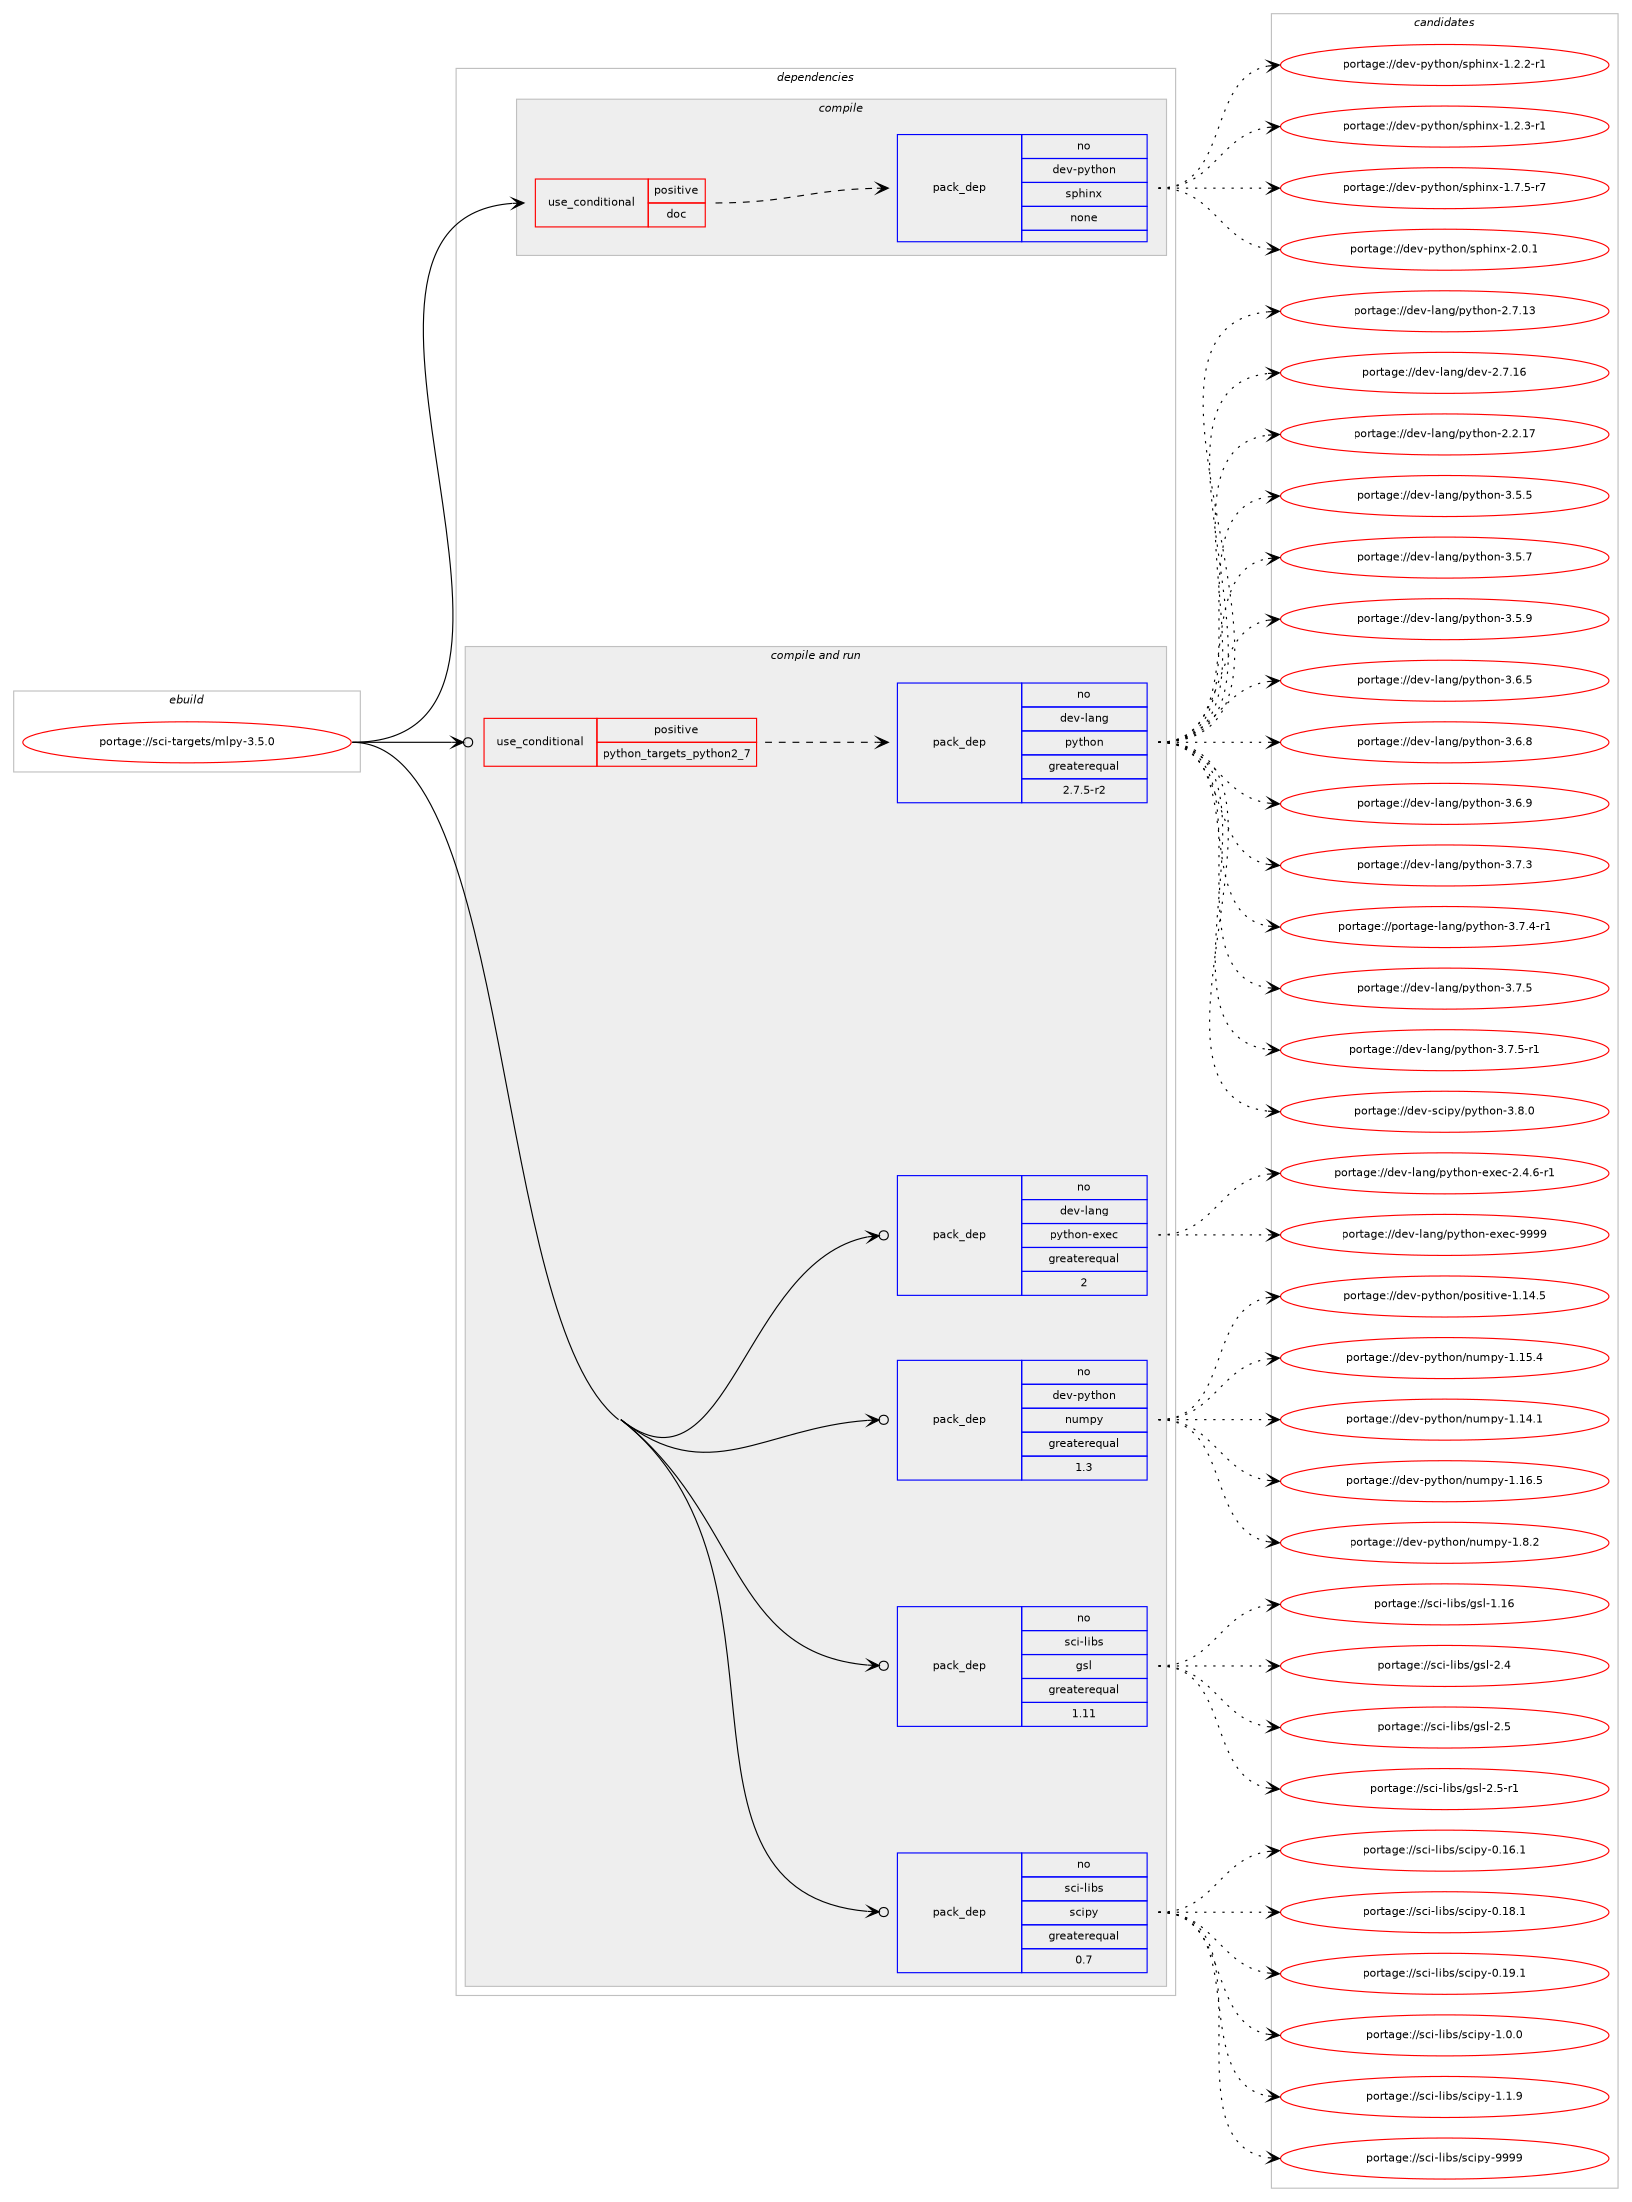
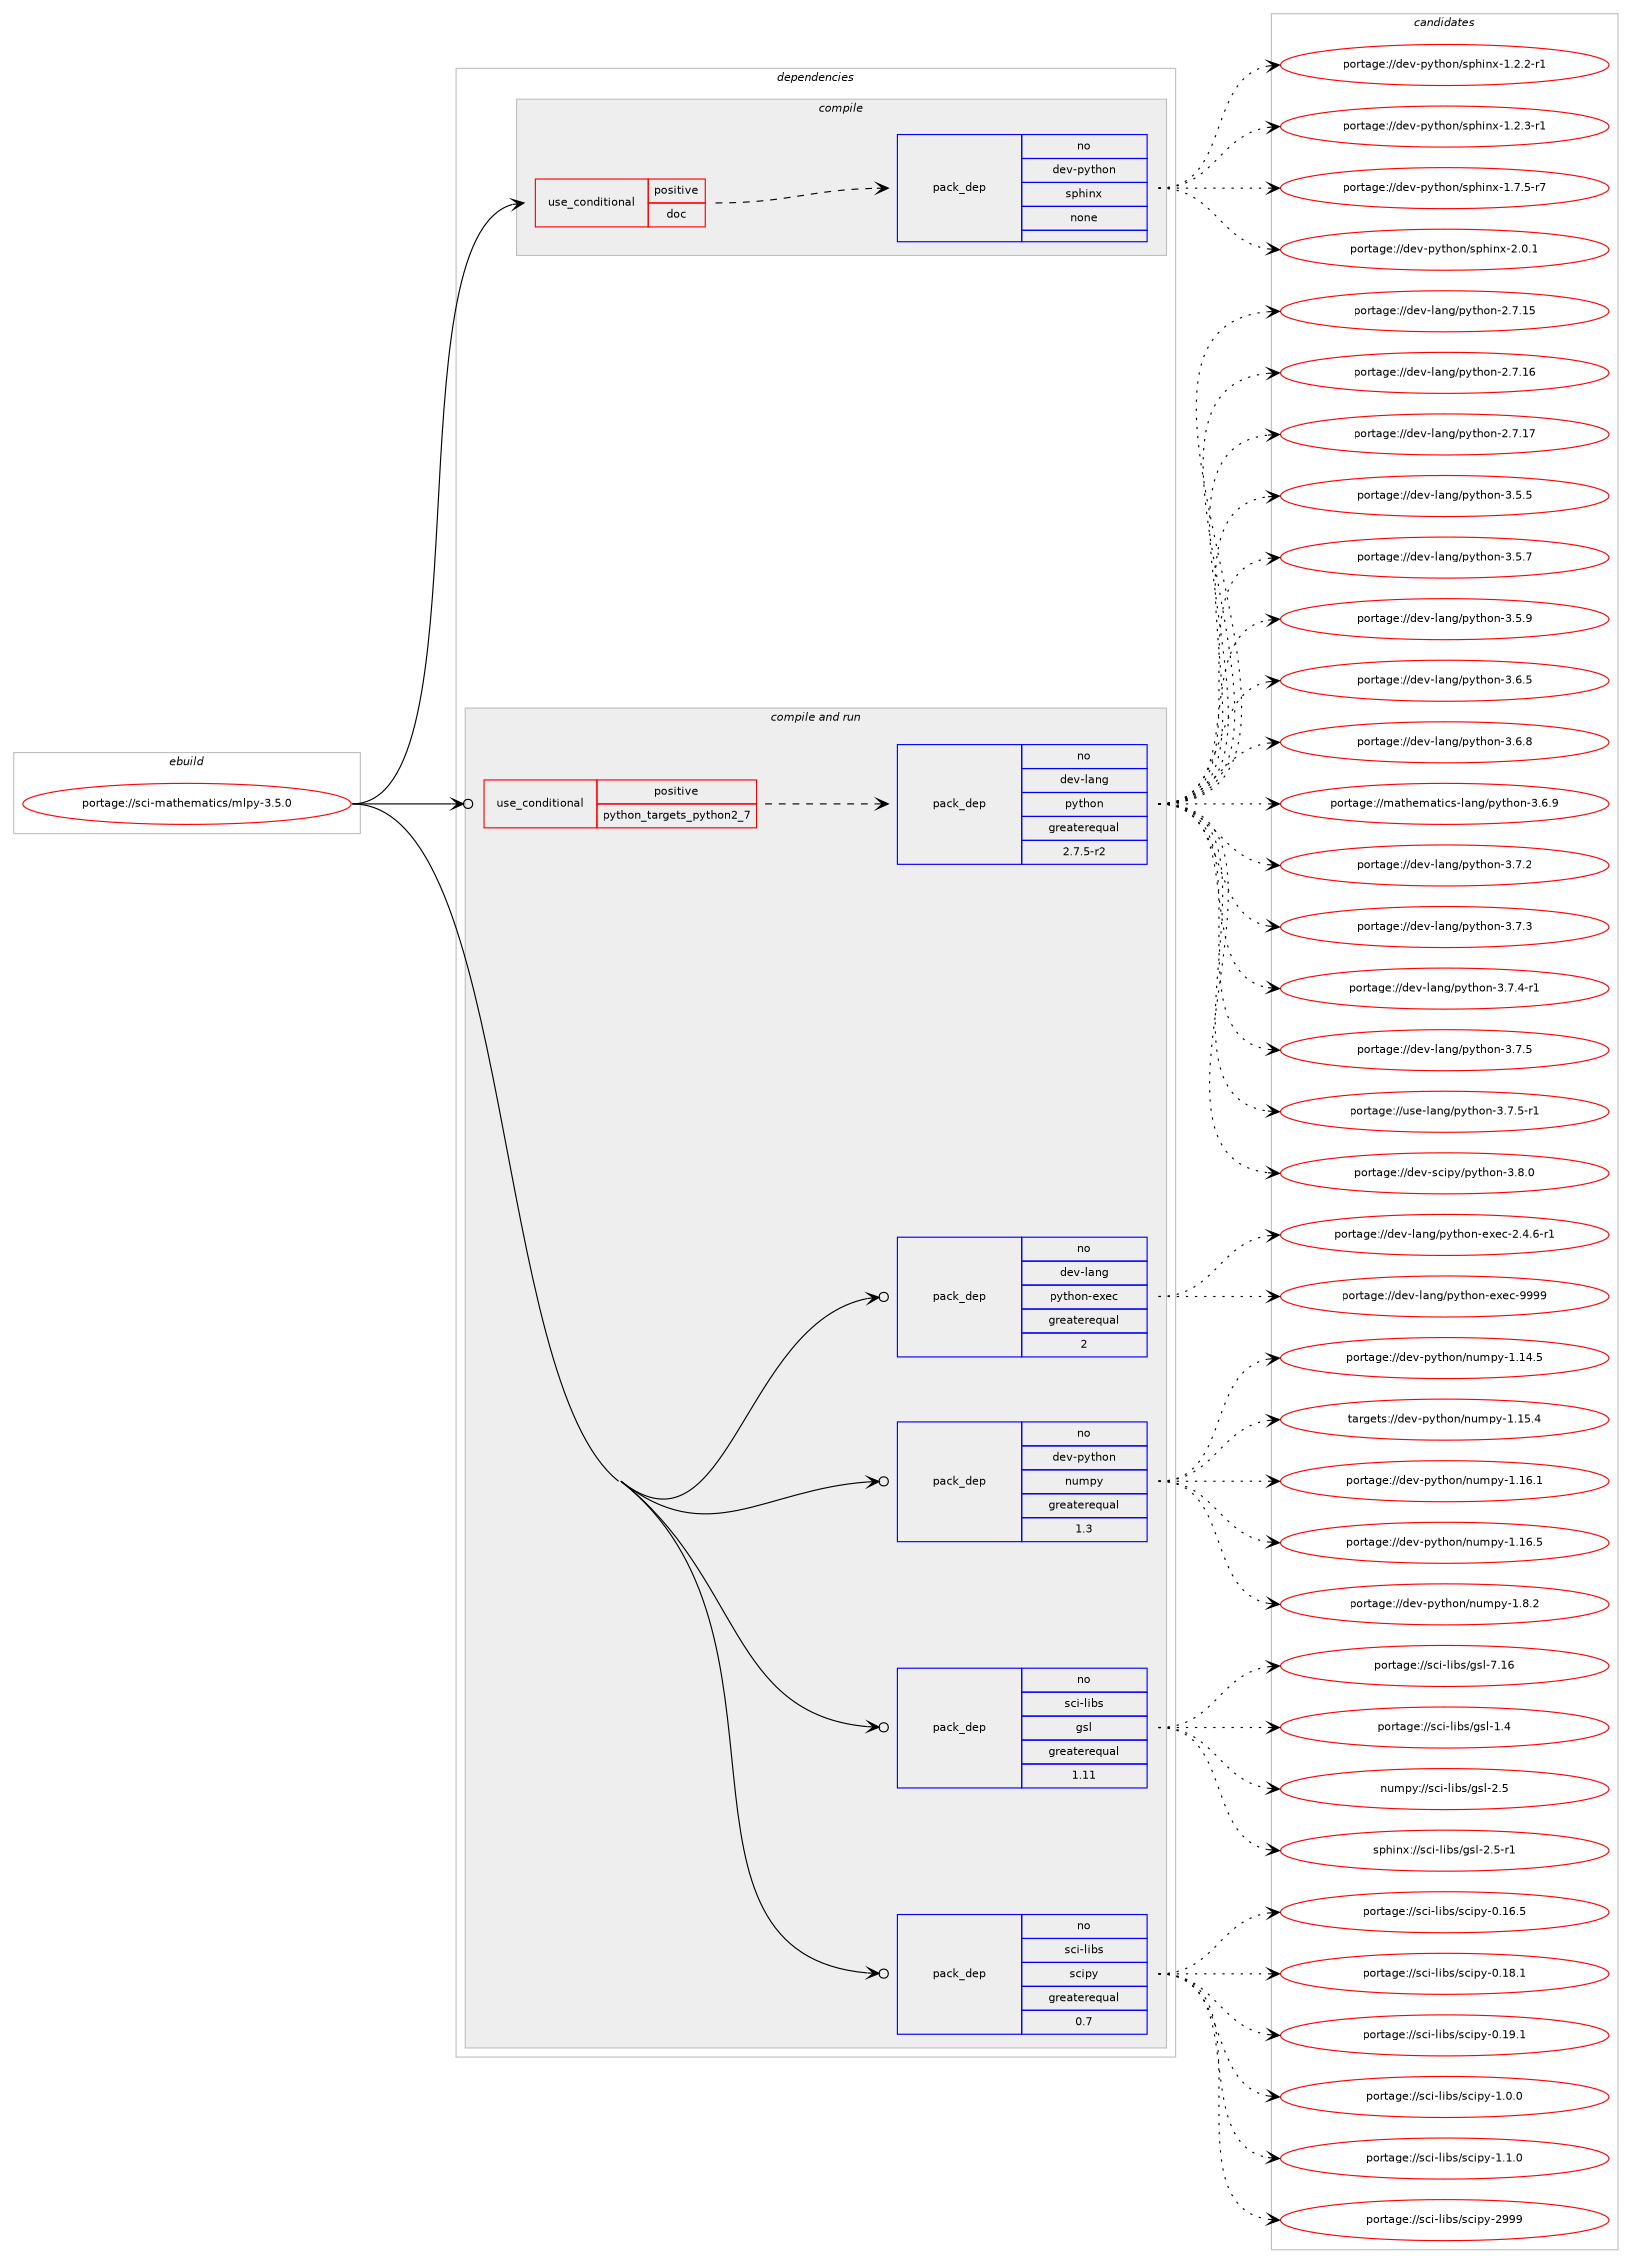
(1445, 311) -> (1445, 311)
(1445, 373) -> (1445, 373)
(1445, 434) -> (1445, 434)
(187, 742) -> (187, 804)
(1445, 804) -> (1445, 804)
none -> (1445, 865)
(1445, 927) -> (1445, 989)
(1445, 1050) -> (1445, 1112)
(1445, 1296) -> (1445, 1358)
(1445, 1358) -> (1445, 1420)
(1445, 1420) -> (1445, 1481)
(1445, 1604) -> (1445, 1666)
(1445, 1666) -> (1445, 1728)
(1445, 1728) -> (1445, 1789)
(1445, 1789) -> (1445, 1851)
(1445, 1851) -> (1445, 1912)
(1445, 2097) -> (1445, 2159)
(1445, 2159) -> (1445, 2220)
